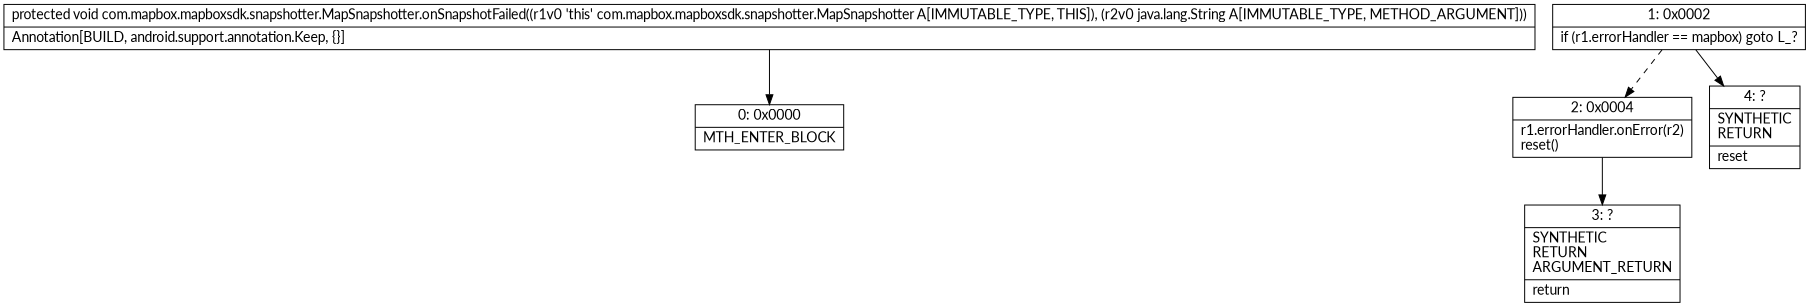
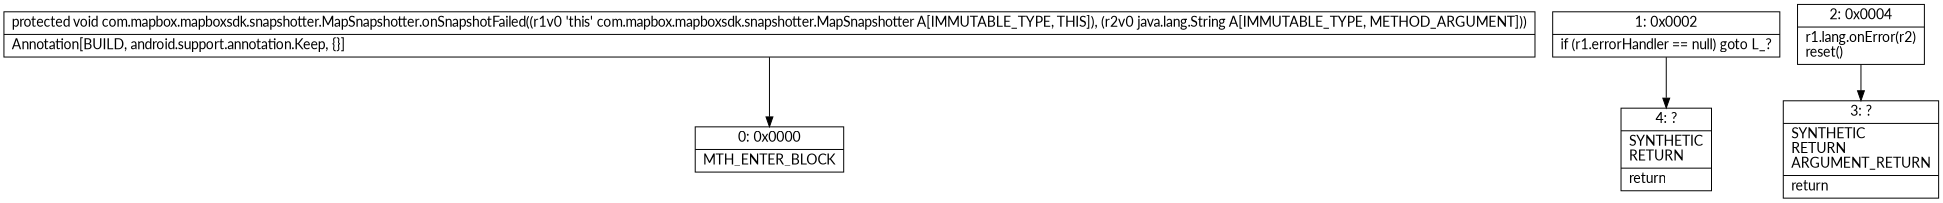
(1679, 38) -> (1666, 45)
(1647, 69) -> none
(1602, 131) -> (1861, 38)
(1733, 157) -> (1648, 179)
